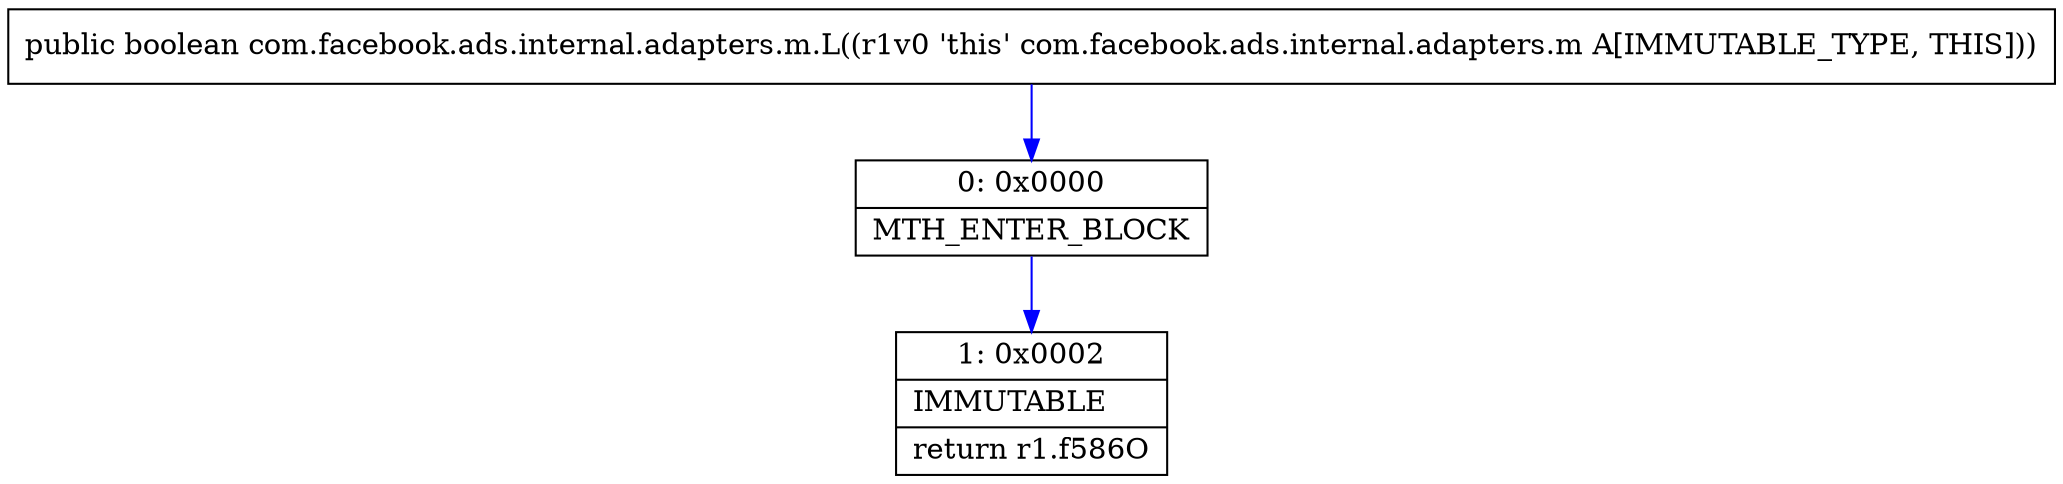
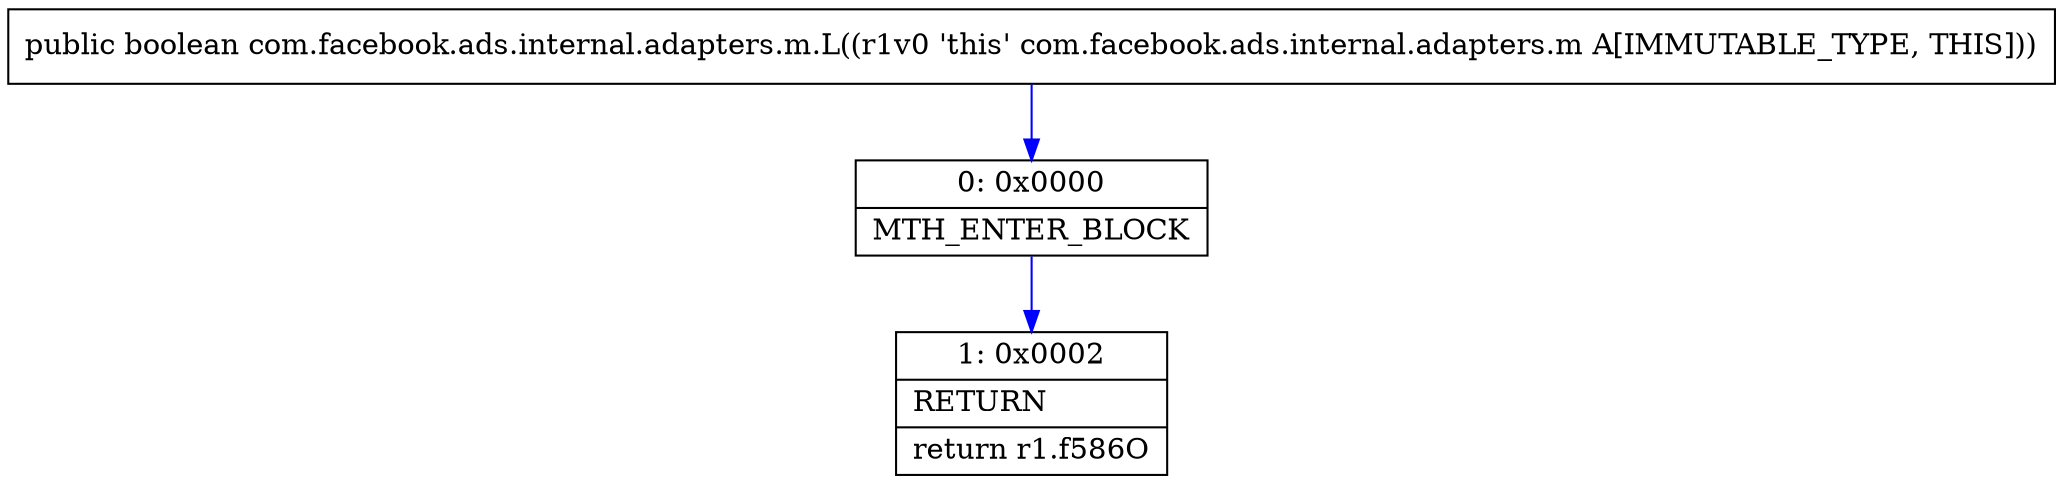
(1010, 403) -> (980, 403)
